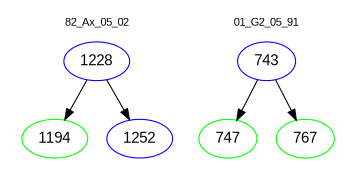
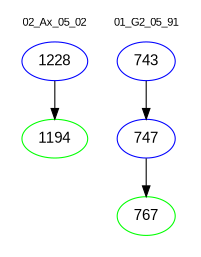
(97, 23) -> (55, 23)
(283, 95) -> (146, 172)
(140, 139) -> none
(228, 139) -> (146, 139)
